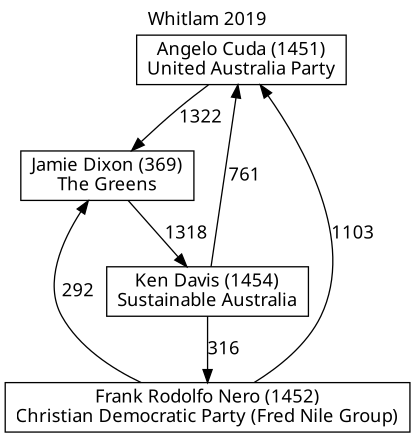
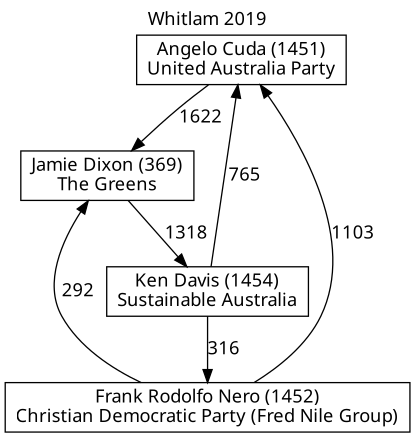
(201, 118) -> (201, 118)
(245, 176) -> (245, 176)
